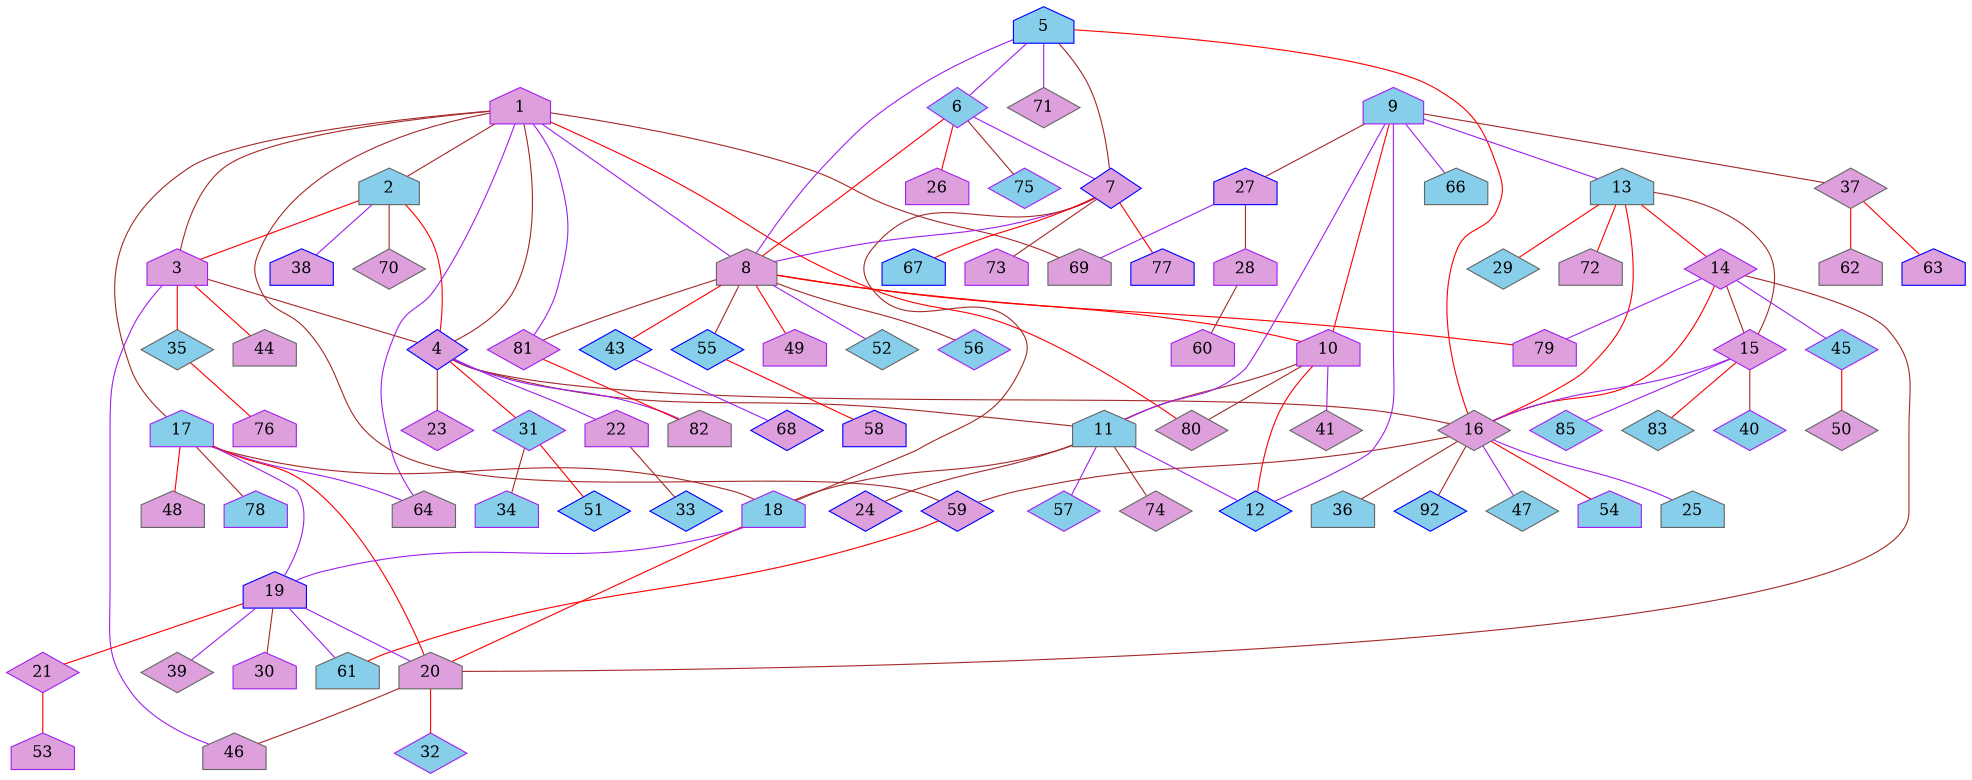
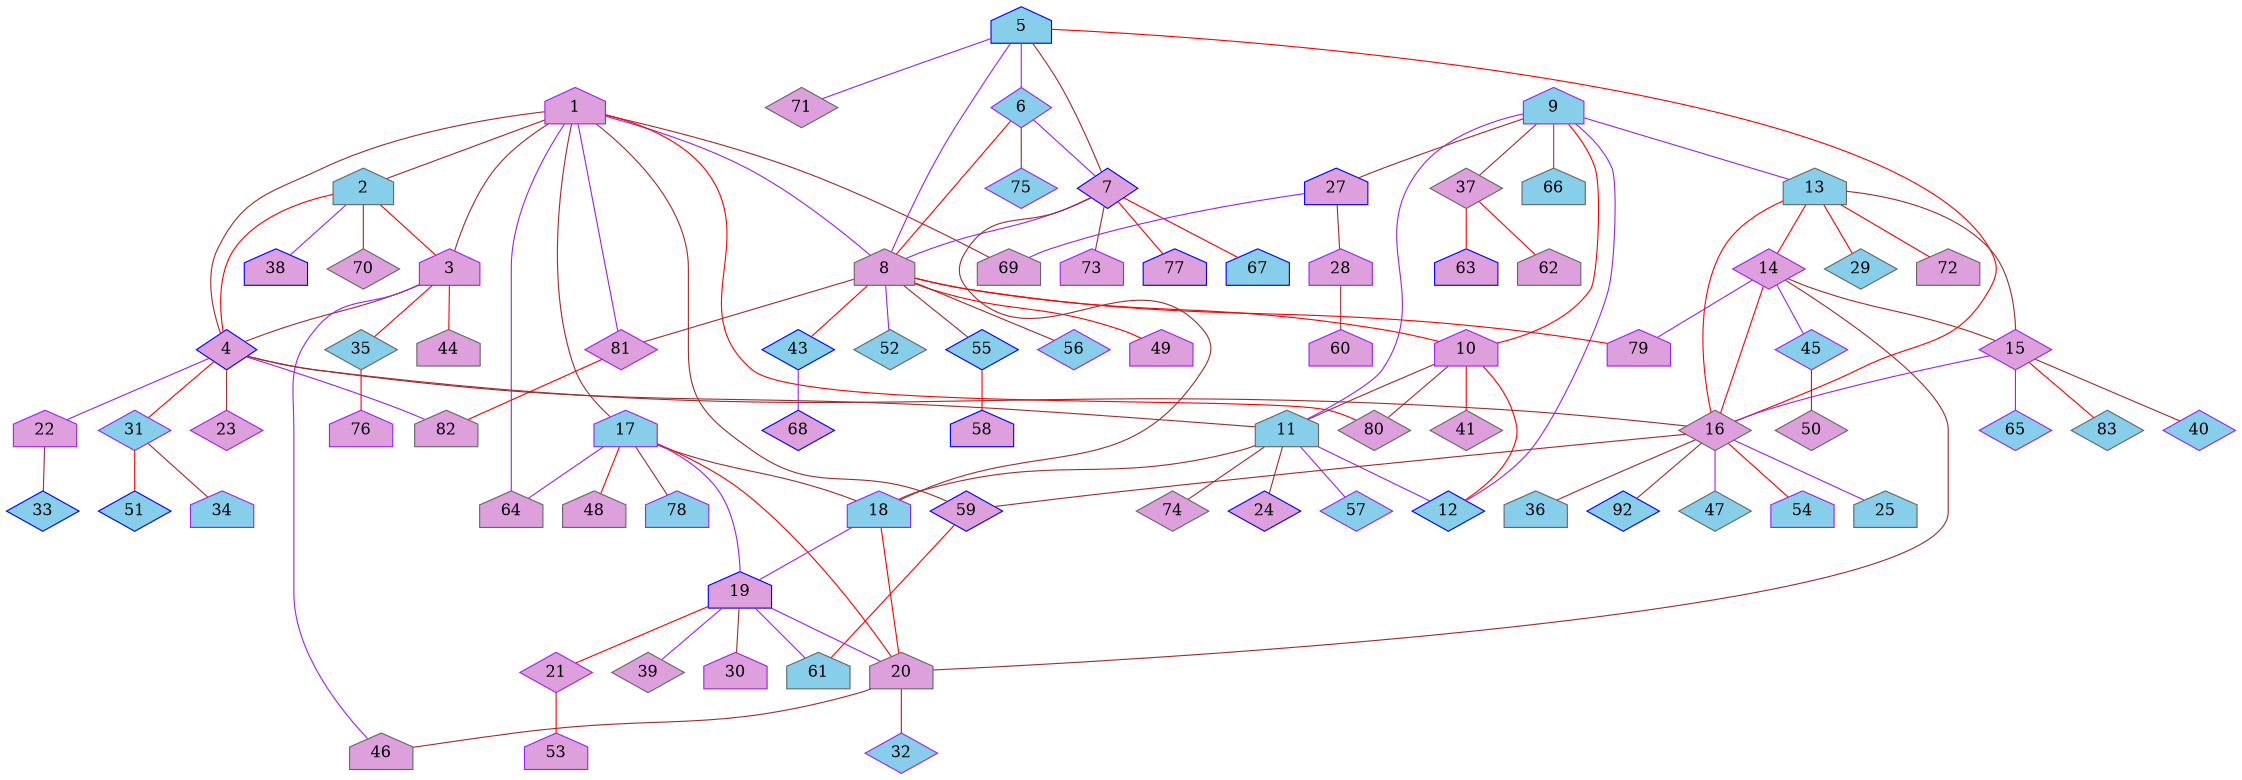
(937, 188) -> none
(1327, 388) -> (1466, 388)
(1566, 430) -> (2015, 430)
